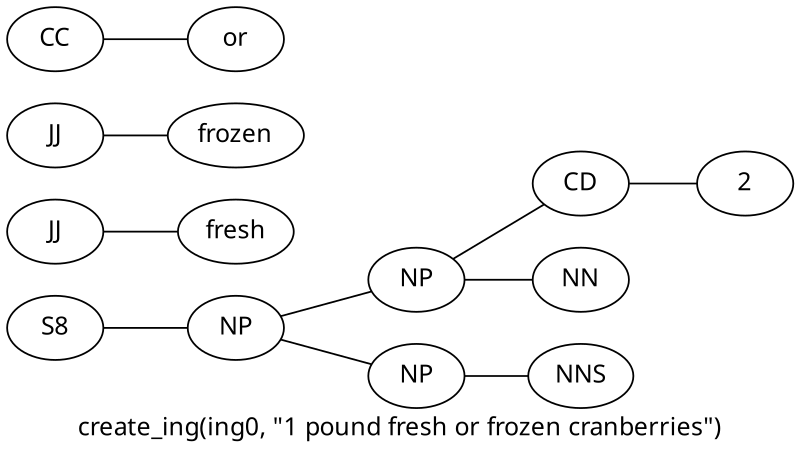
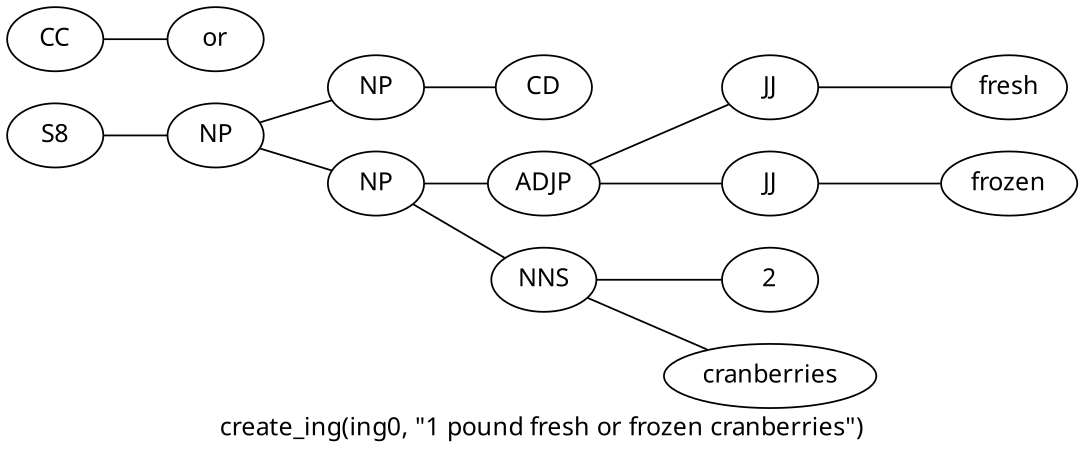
none -> (544, 184)
(663, 184) -> (659, 280)
(581, 280) -> none
none -> (770, 376)
